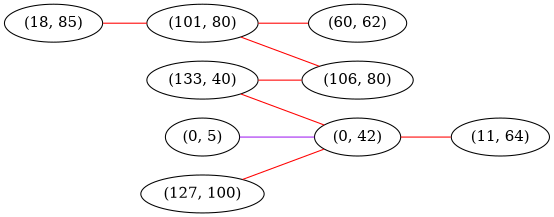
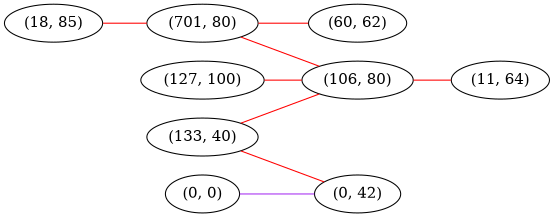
(202, 23) -> (202, 23)
(202, 137) -> (202, 194)
(426, 137) -> (432, 80)
(283, 164) -> (283, 80)
